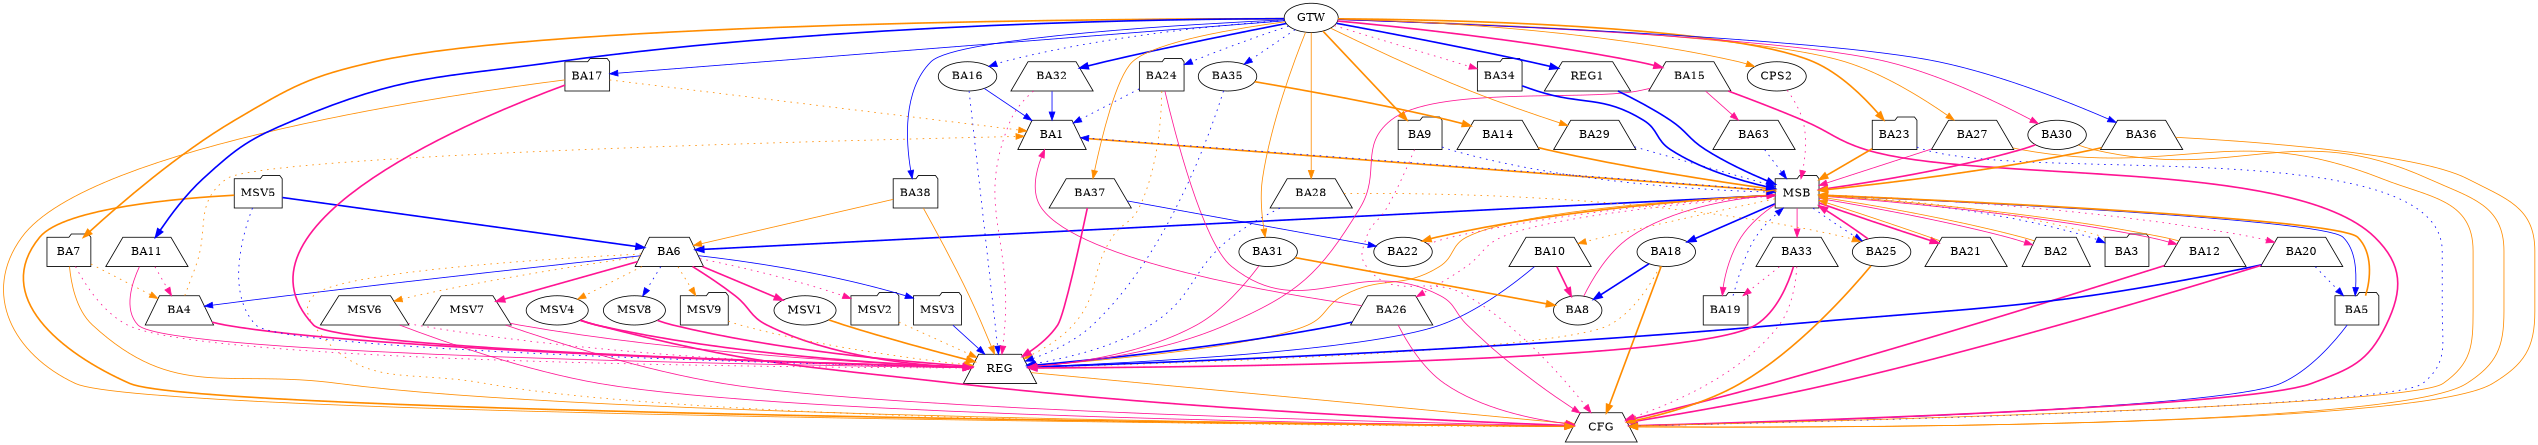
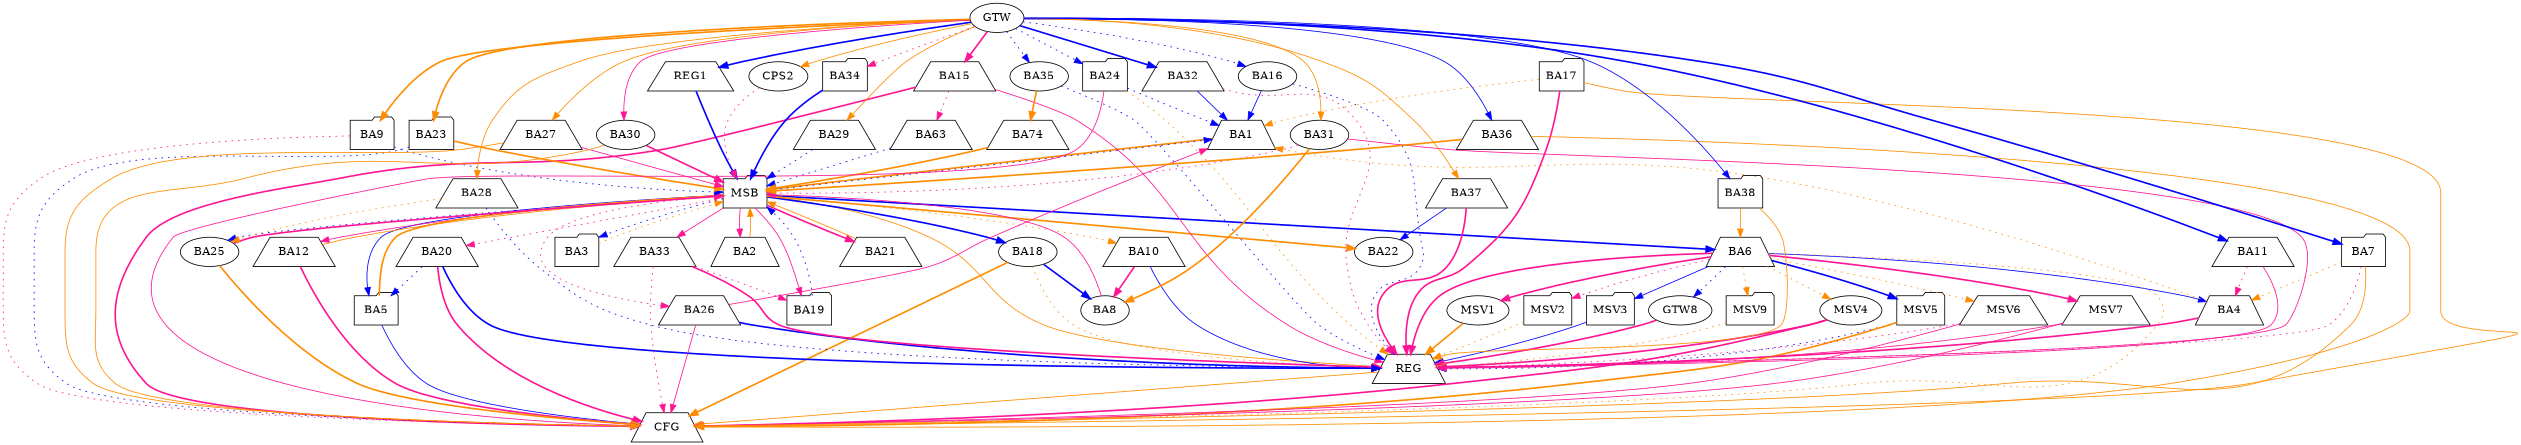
(661, 33) -> (1691, 60)
(951, 47) -> none
(1719, 103) -> (944, 102)
(1498, 135) -> (1028, 135)
(1596, 212) -> (1038, 184)
(459, 222) -> (1831, 277)
(634, 310) -> (1680, 310)
